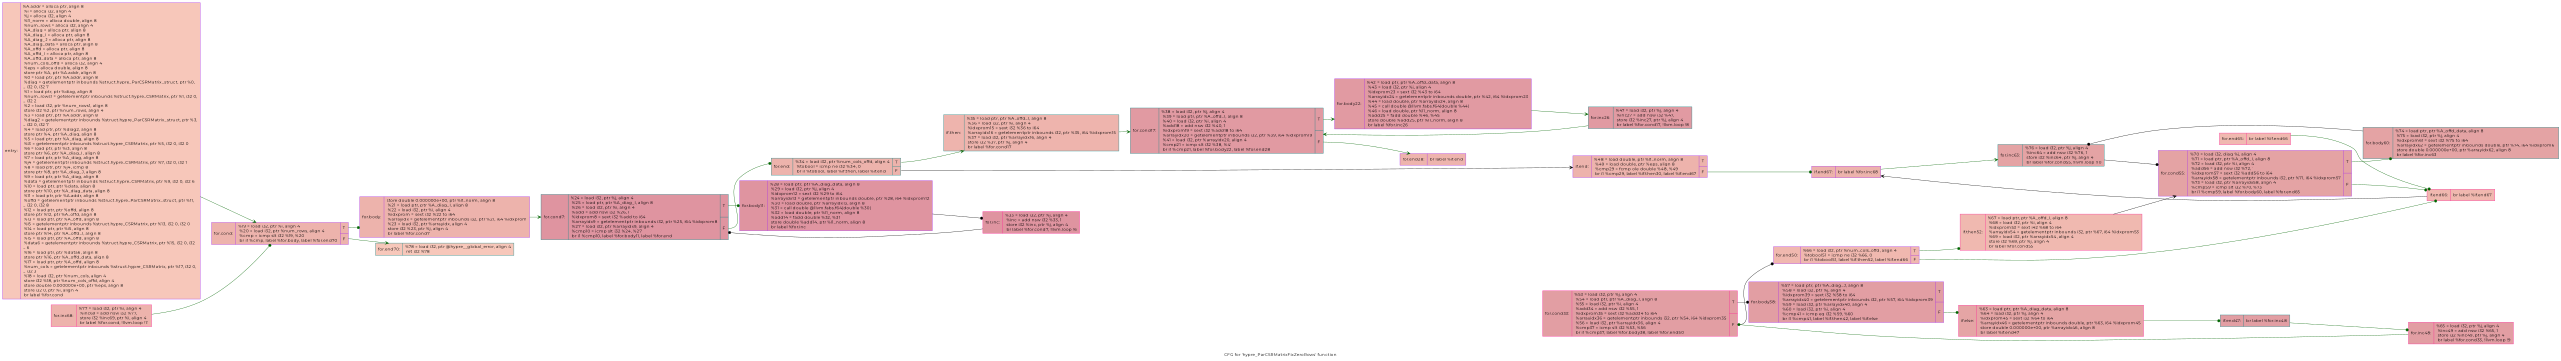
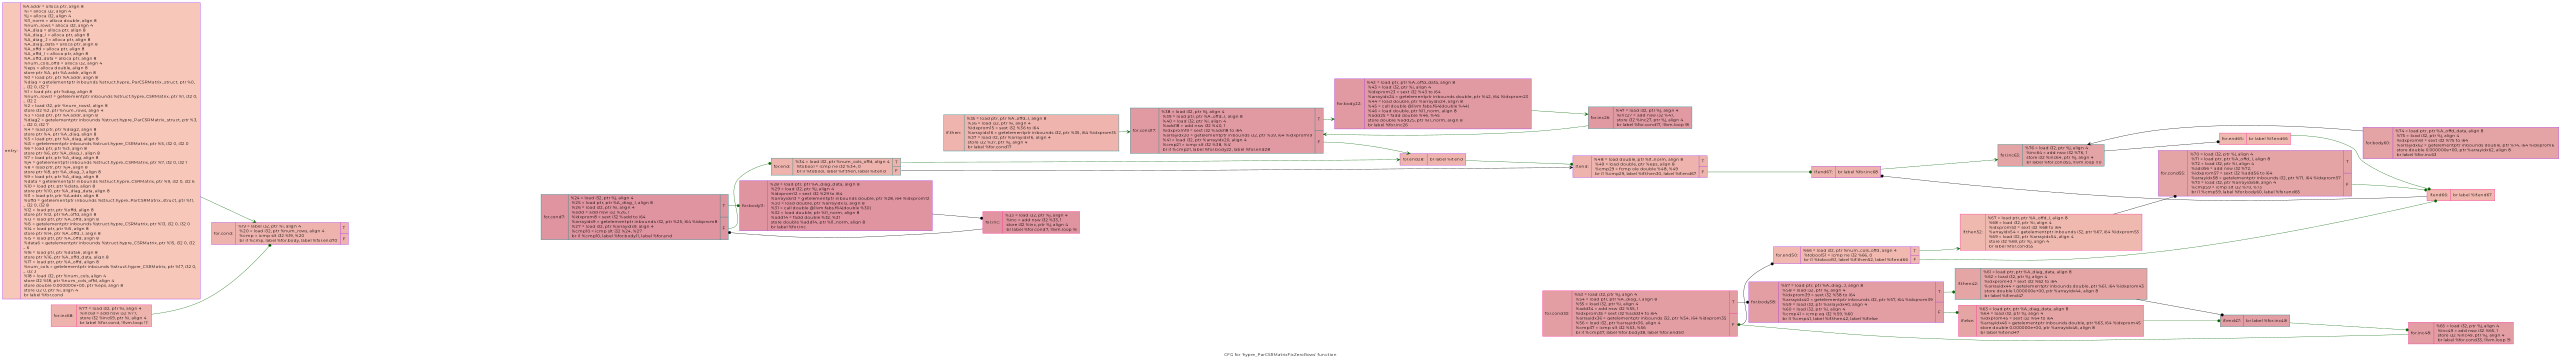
(2226, 126) -> (2226, 126)
(1009, 137) -> (1009, 137)
(2461, 143) -> (2461, 143)
(2223, 154) -> (2222, 154)
(931, 158) -> (1149, 161)
(2370, 161) -> none
none -> (1518, 162)
(2130, 162) -> (2161, 146)
(56, 167) -> (55, 167)
(2155, 199) -> (2155, 199)
(2144, 205) -> (2144, 205)
(445, 217) -> none
(269, 226) -> (270, 226)
(2025, 227) -> (2025, 227)
(445, 249) -> none
(1938, 250) -> (1938, 250)
none -> (2051, 284)
